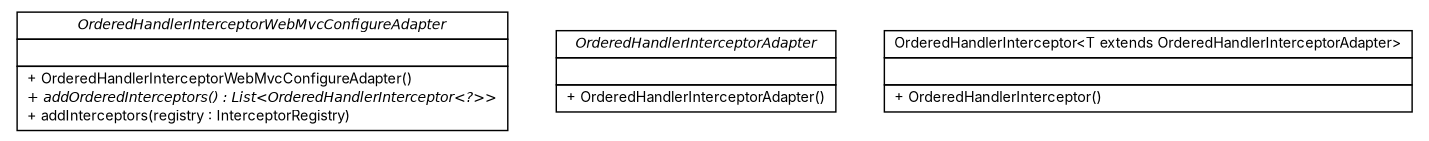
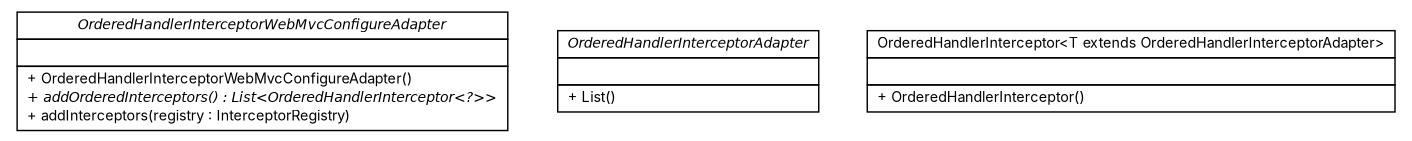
(696, 98) -> (592, 98)
